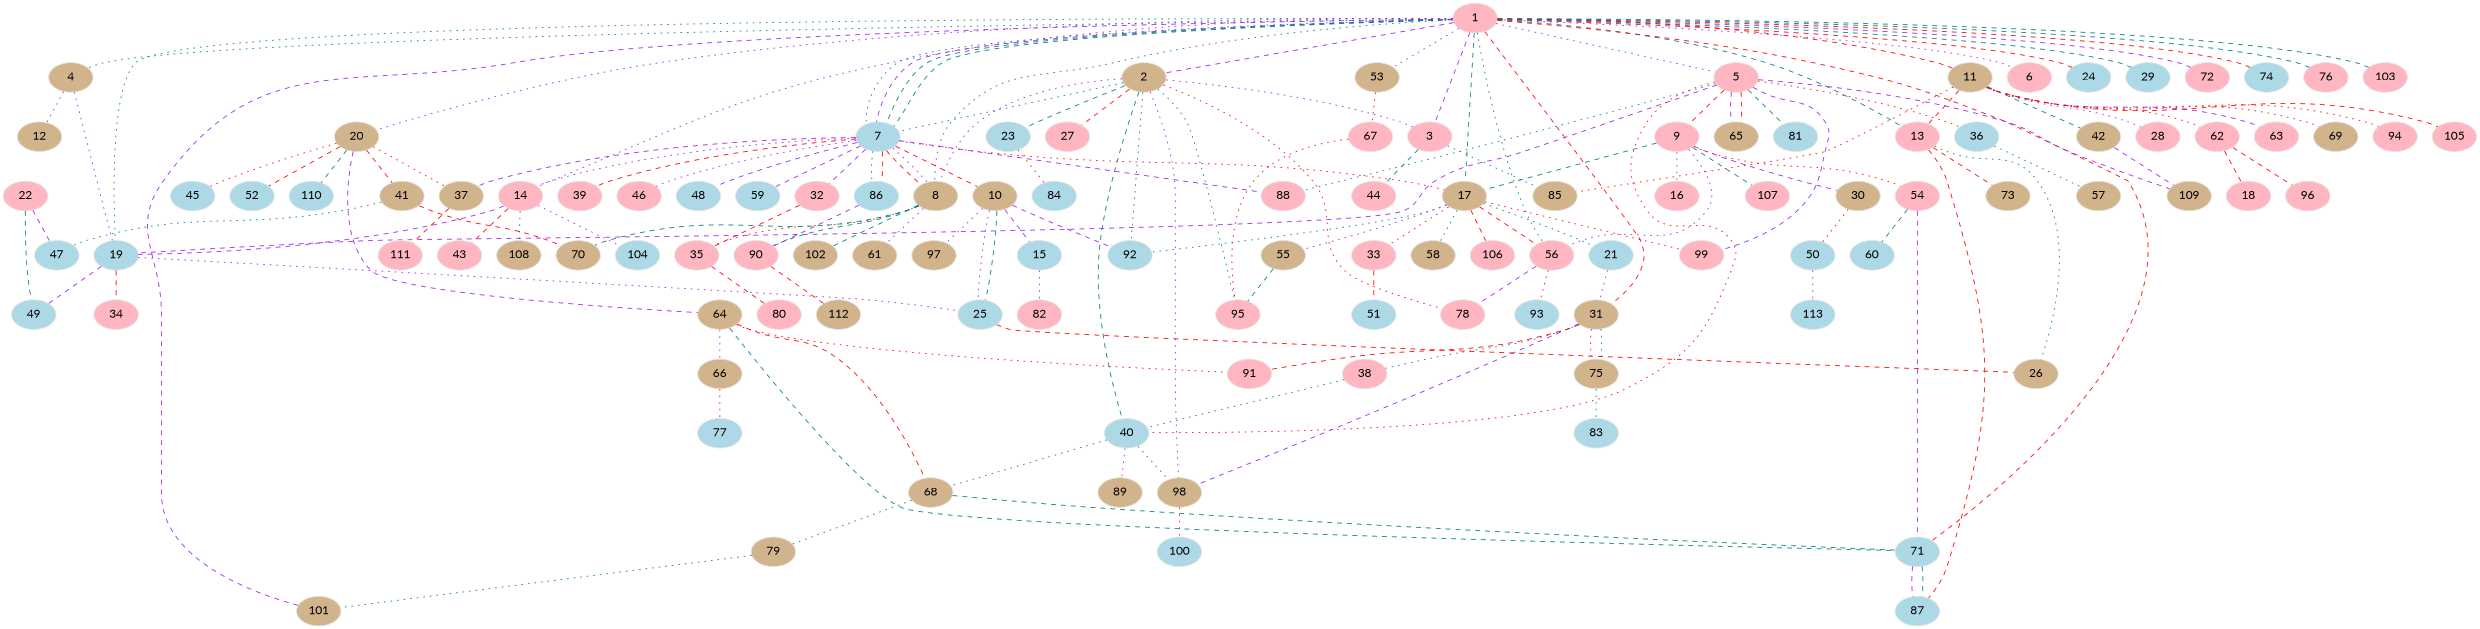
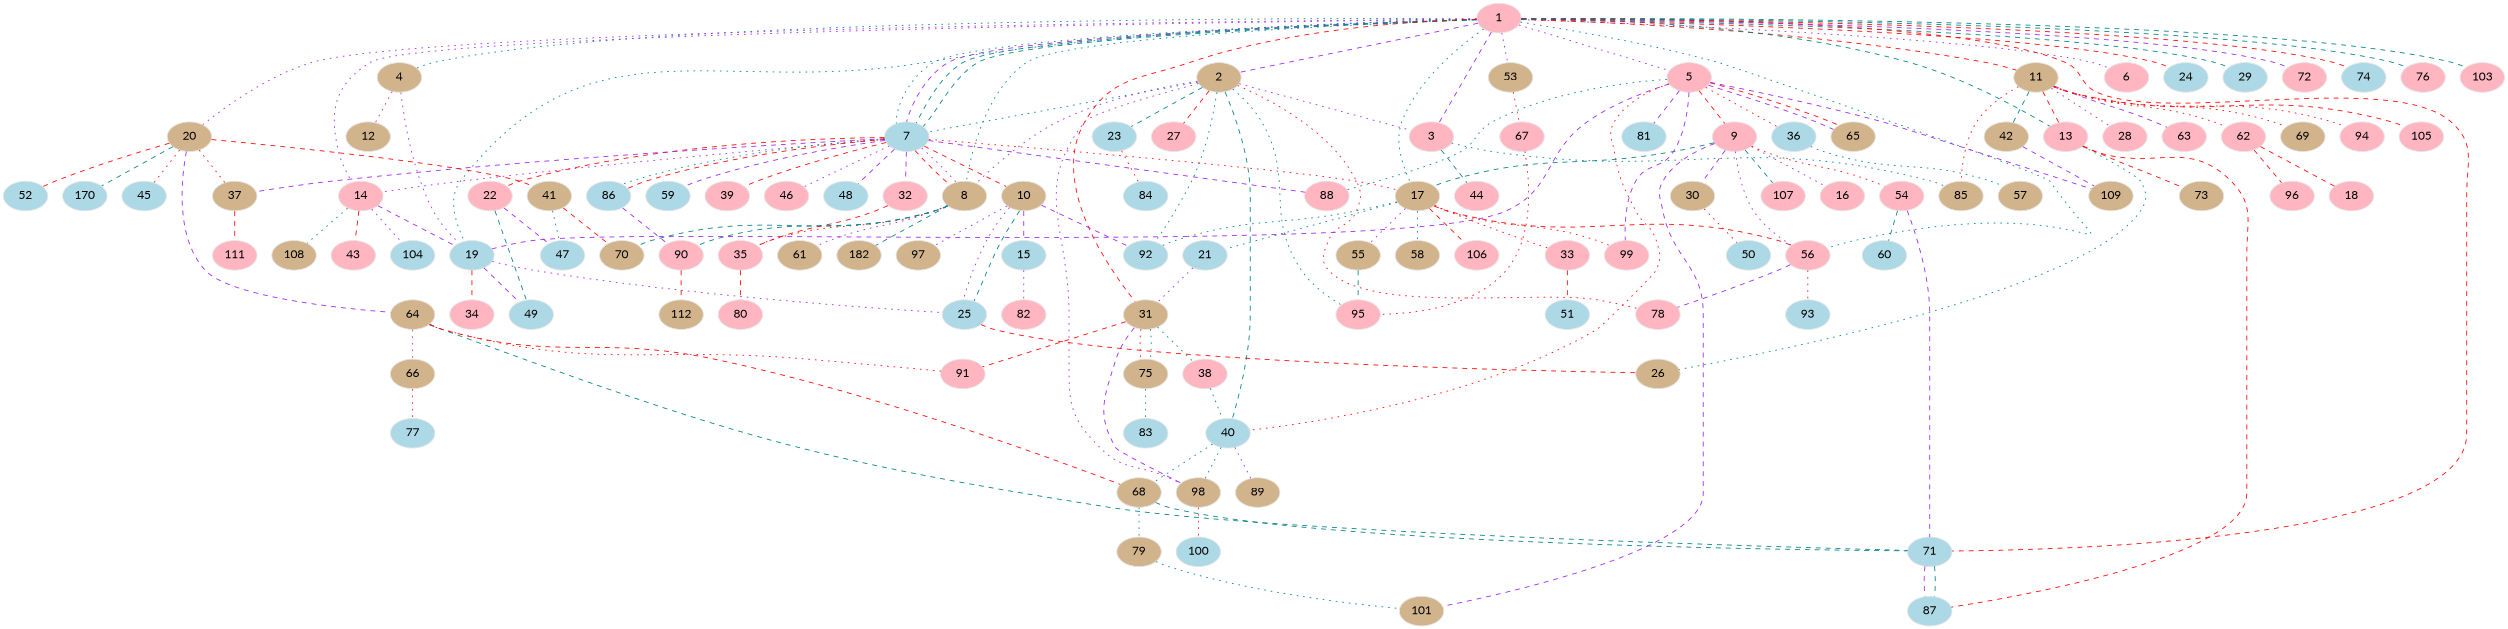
(538, 60) -> (1703, 446)
(1470, 107) -> (1417, 94)
(1766, 107) -> (1667, 107)
none -> (694, 149)
(311, 196) -> (85, 196)
(815, 255) -> (859, 255)
(1813, 315) -> none
